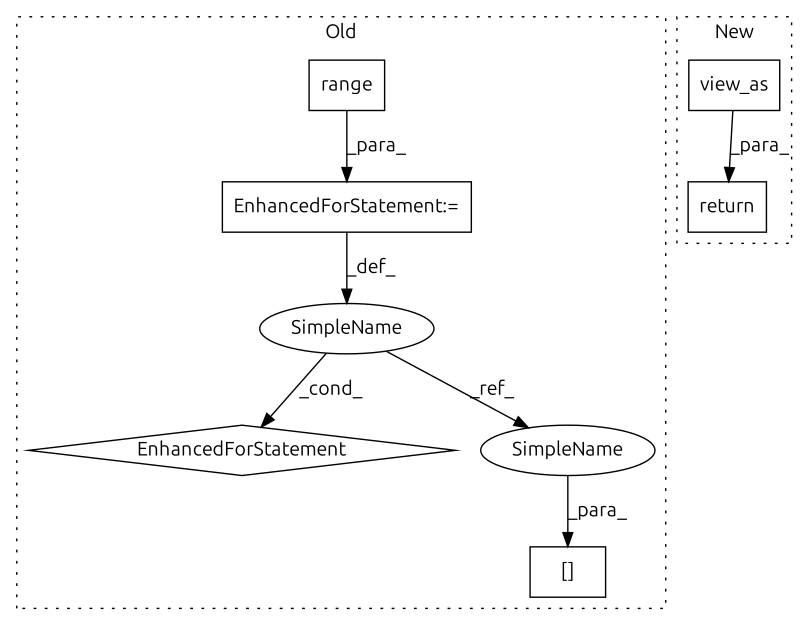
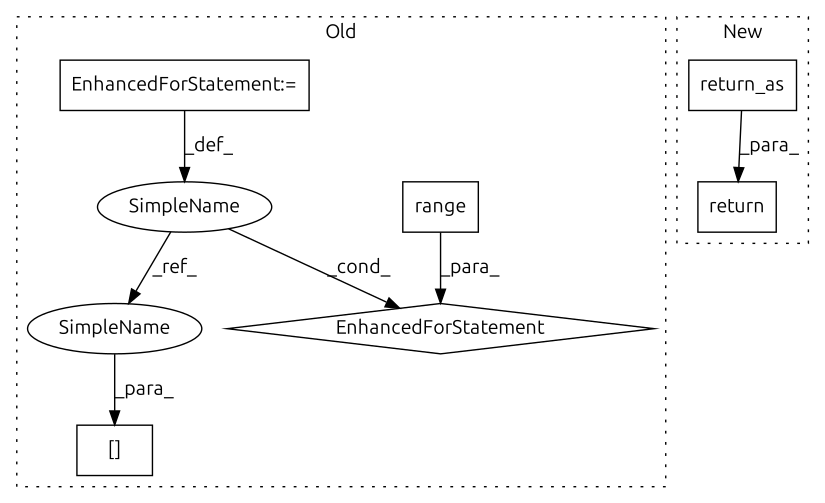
(734, 85) -> (743, 85)
(347, 139) -> (441, 261)
